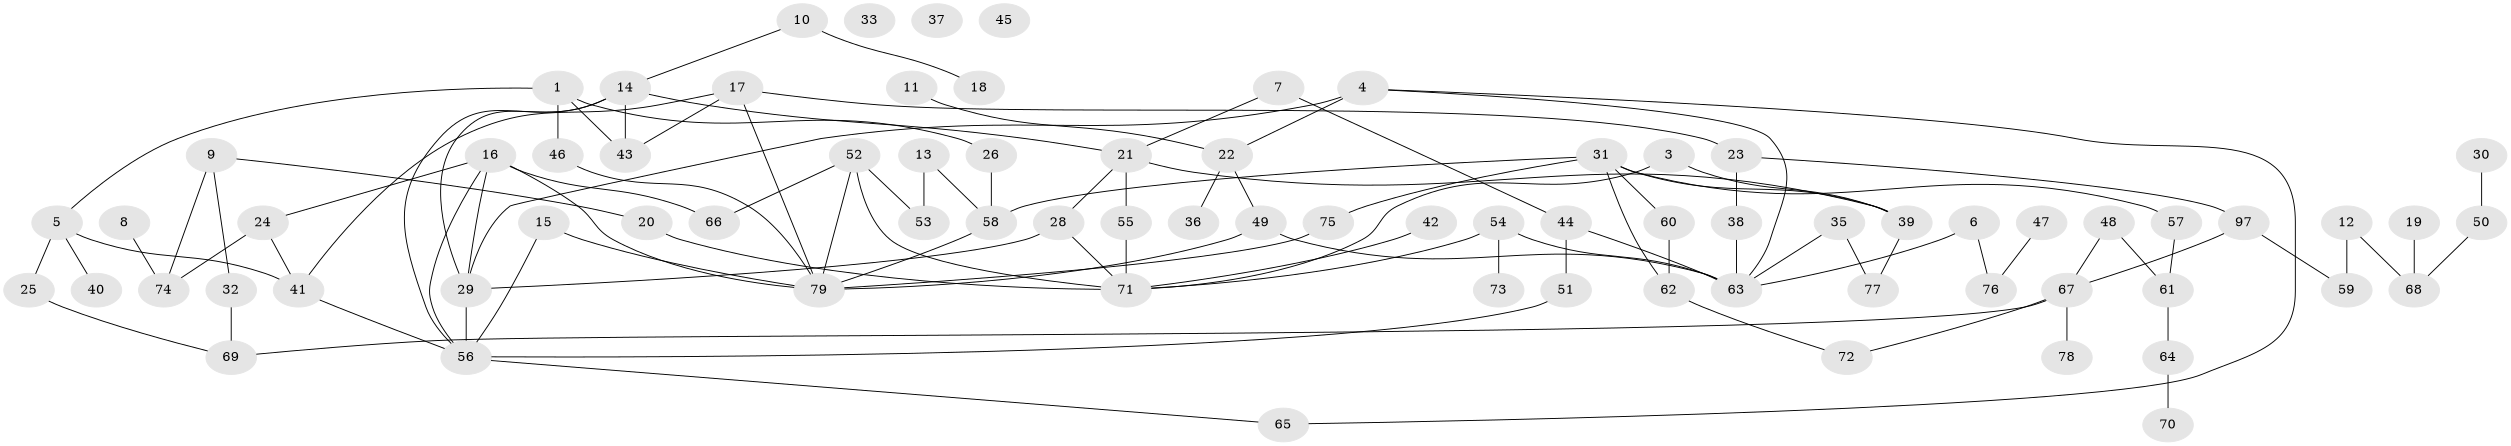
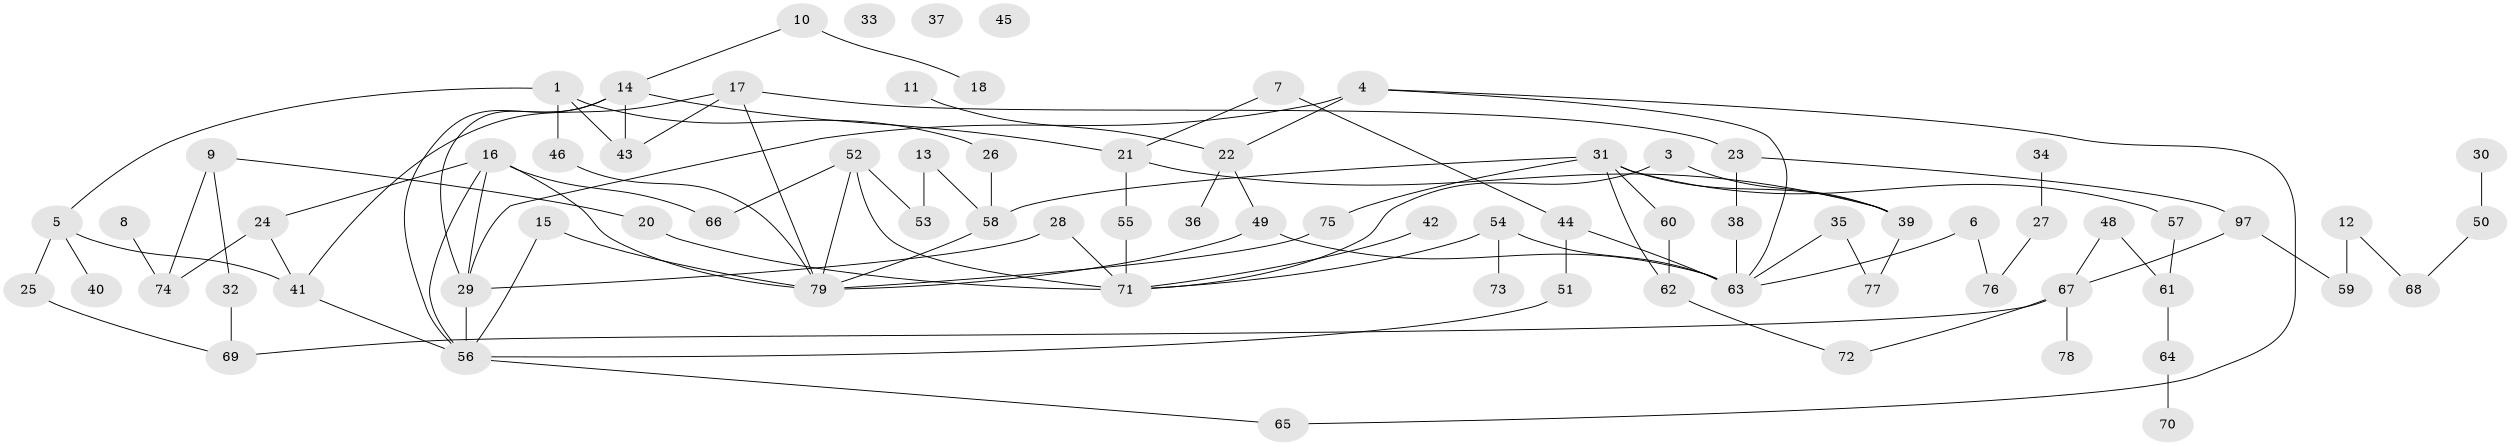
none -> (2042, 155)
(1095, 187) -> none
(2042, 223) -> (2042, 223)
(2414, 223) -> none
